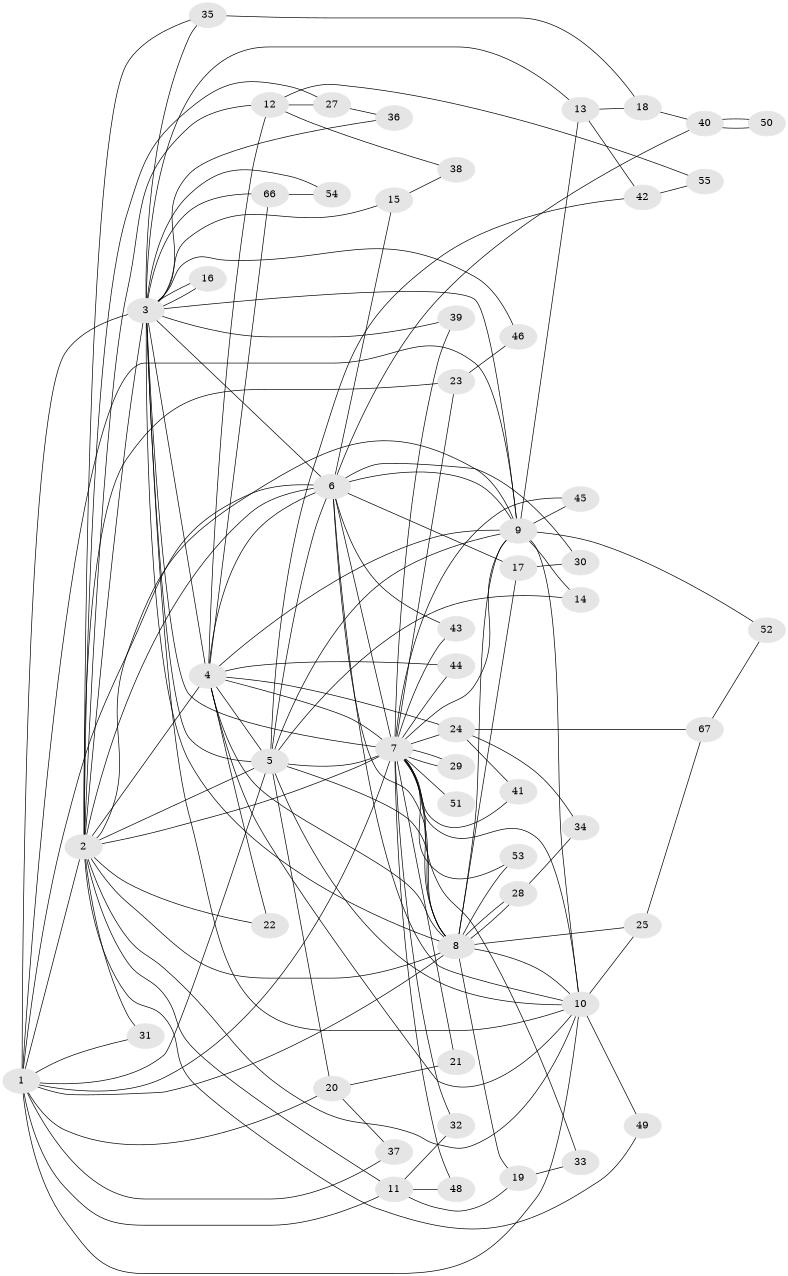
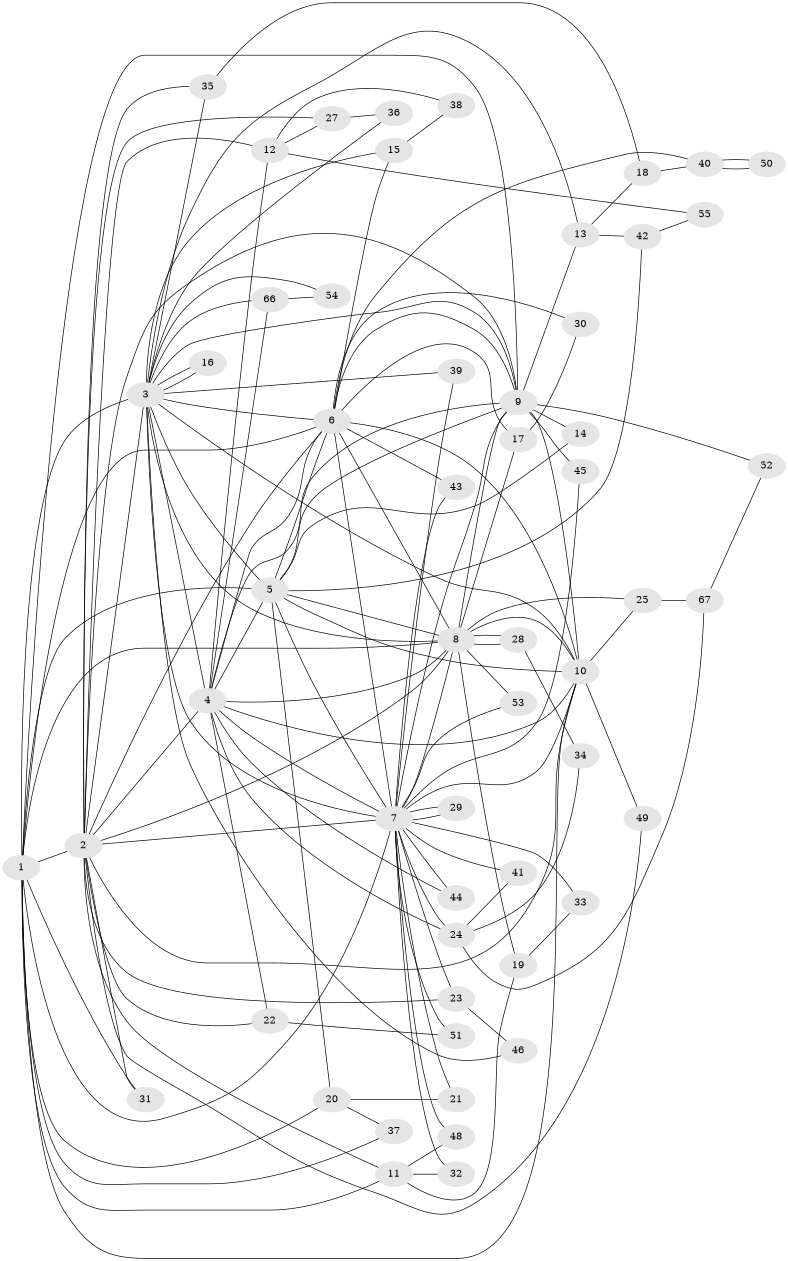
(177, 804) -> none
none -> (363, 1029)
